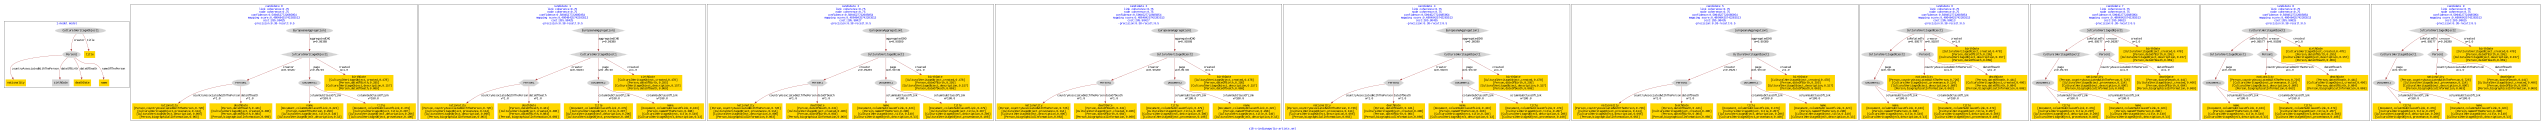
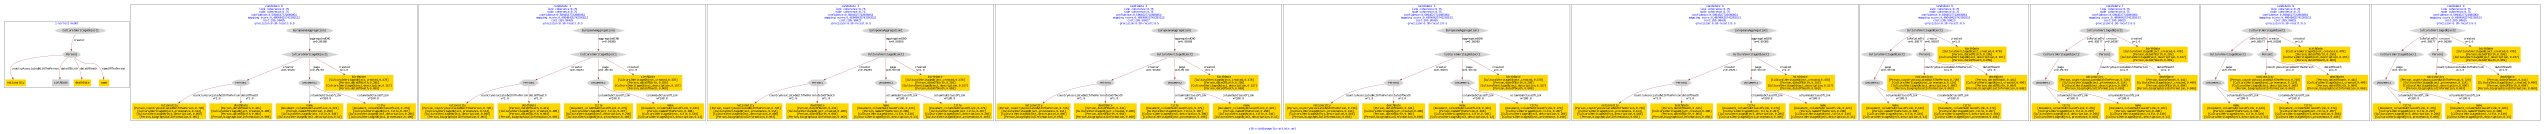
(67, 23) -> (67, 23)
(90, 55) -> none
